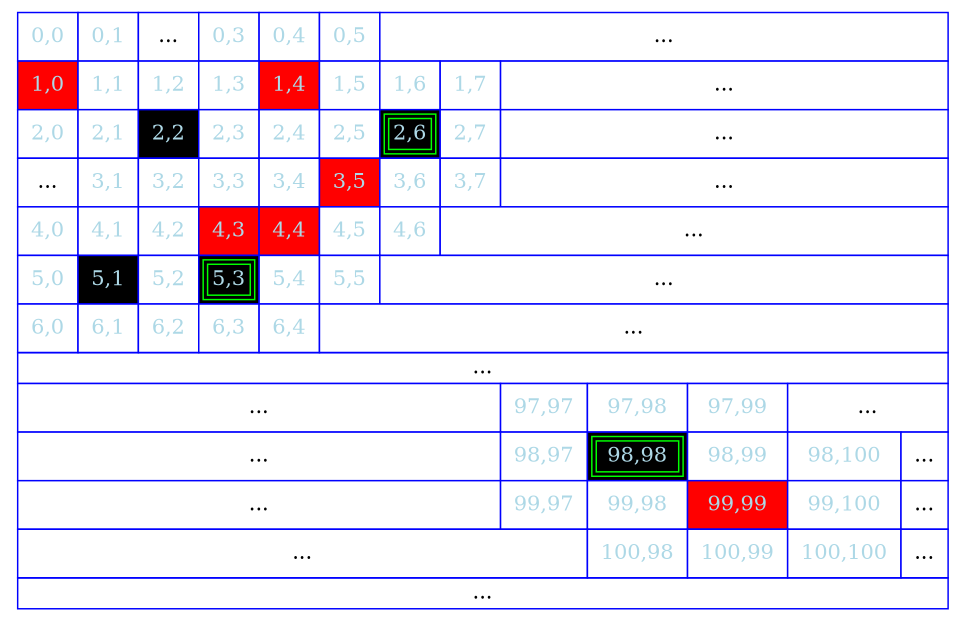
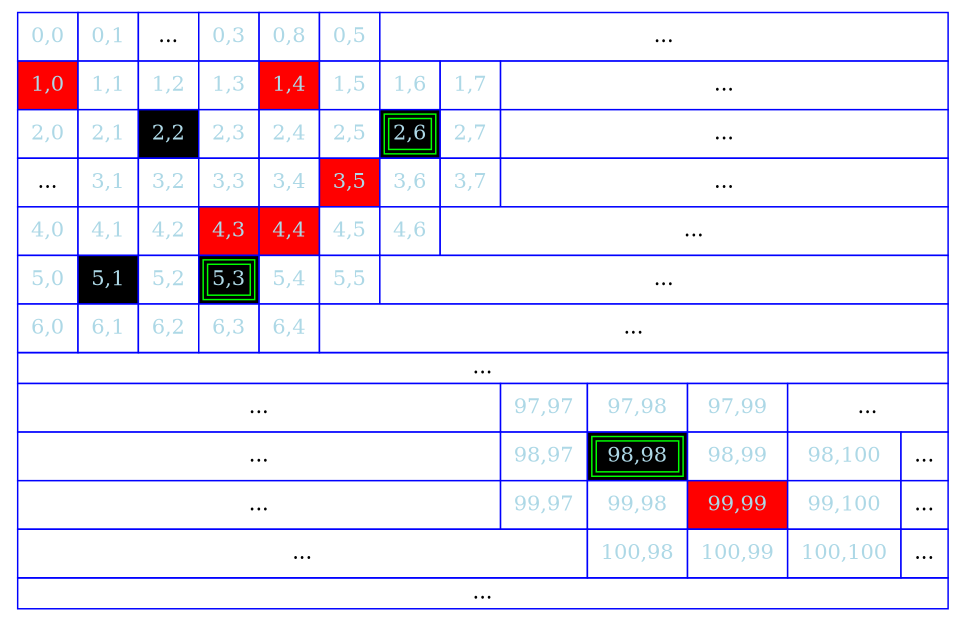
(289, 36) -> (289, 36)
